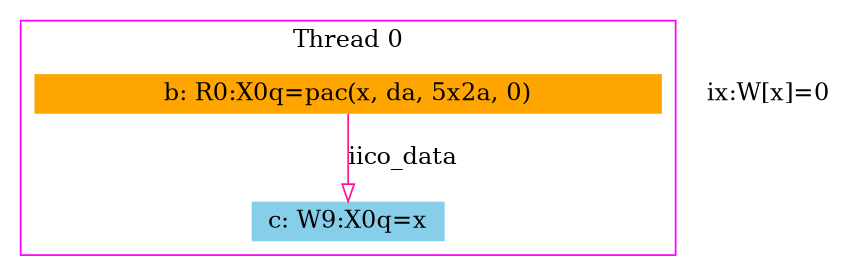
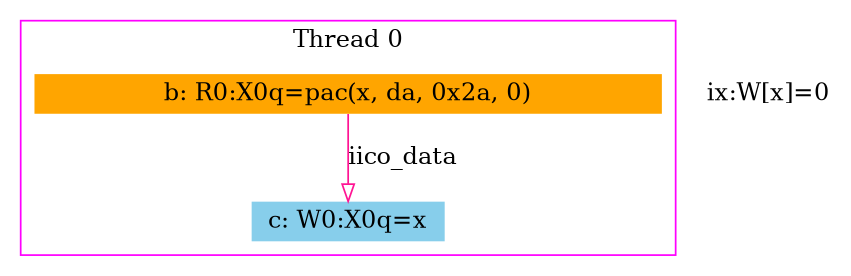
(348, 94) -> (348, 94)
(348, 221) -> (348, 221)
